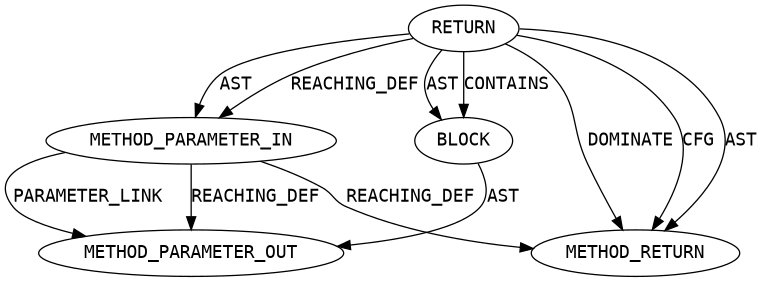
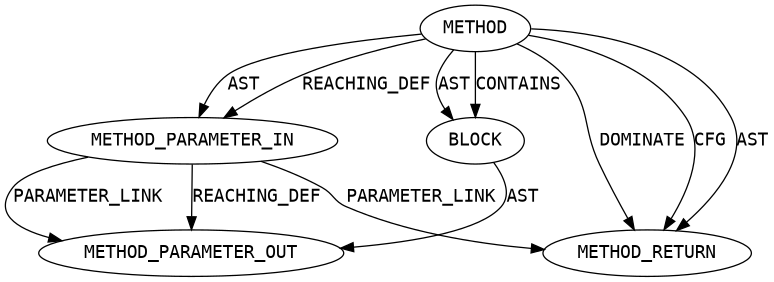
(464, 28) -> (475, 28)
(411, 197) -> (421, 197)
